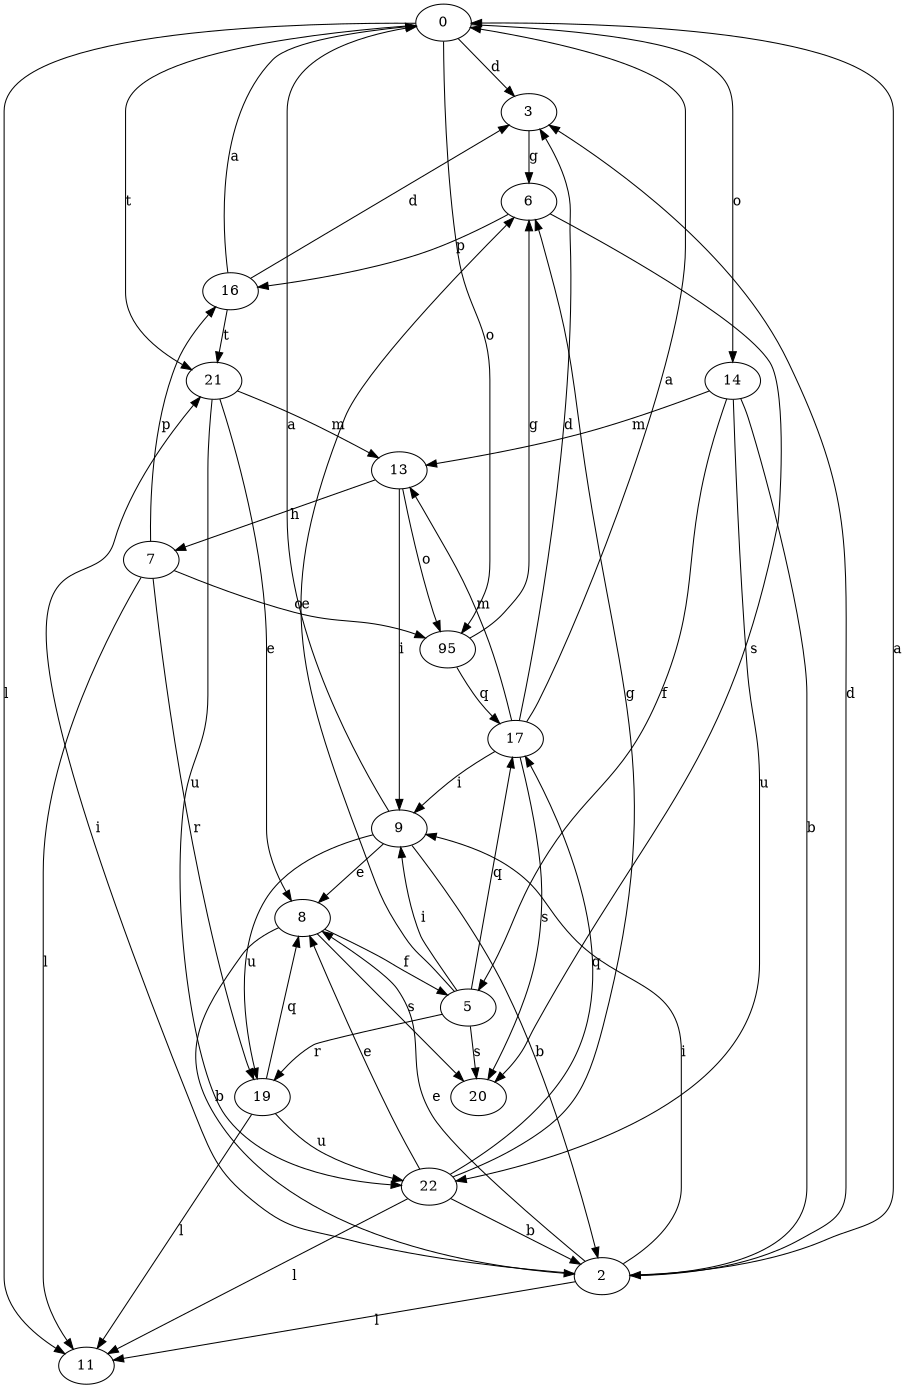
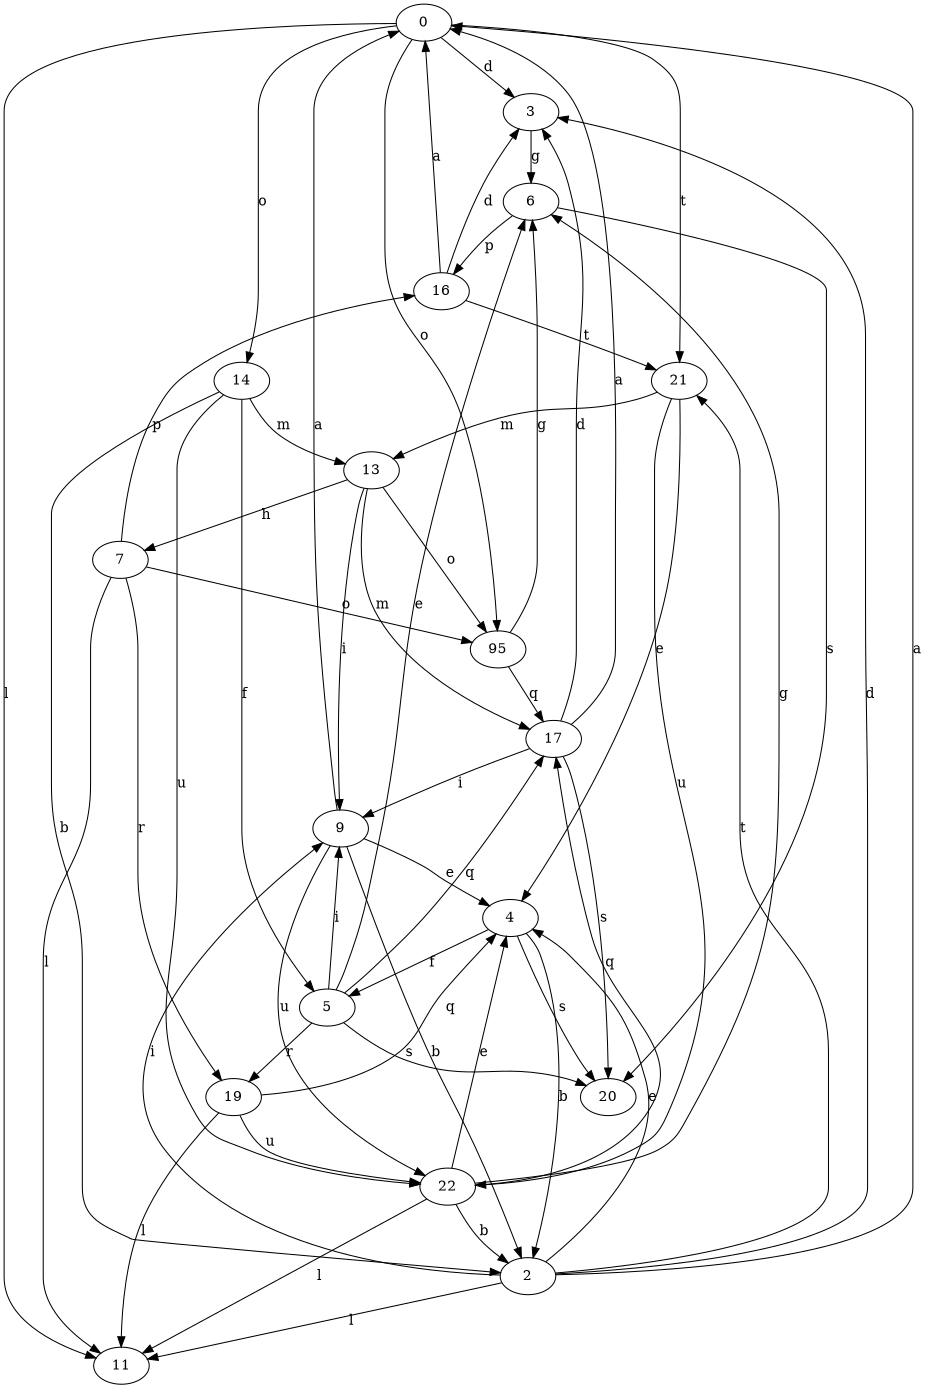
(471, 599) -> (393, 637)
(98, 828) -> (744, 828)
(303, 918) -> (510, 918)
(256, 920) -> (282, 1033)
